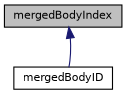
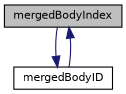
none -> (56, 42)
